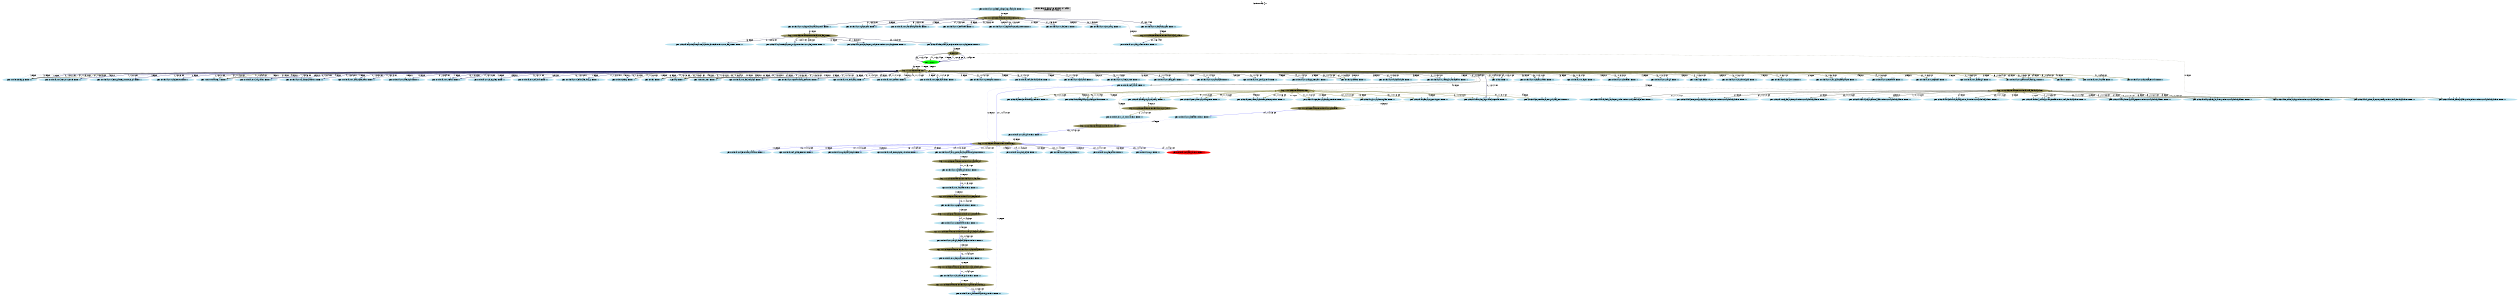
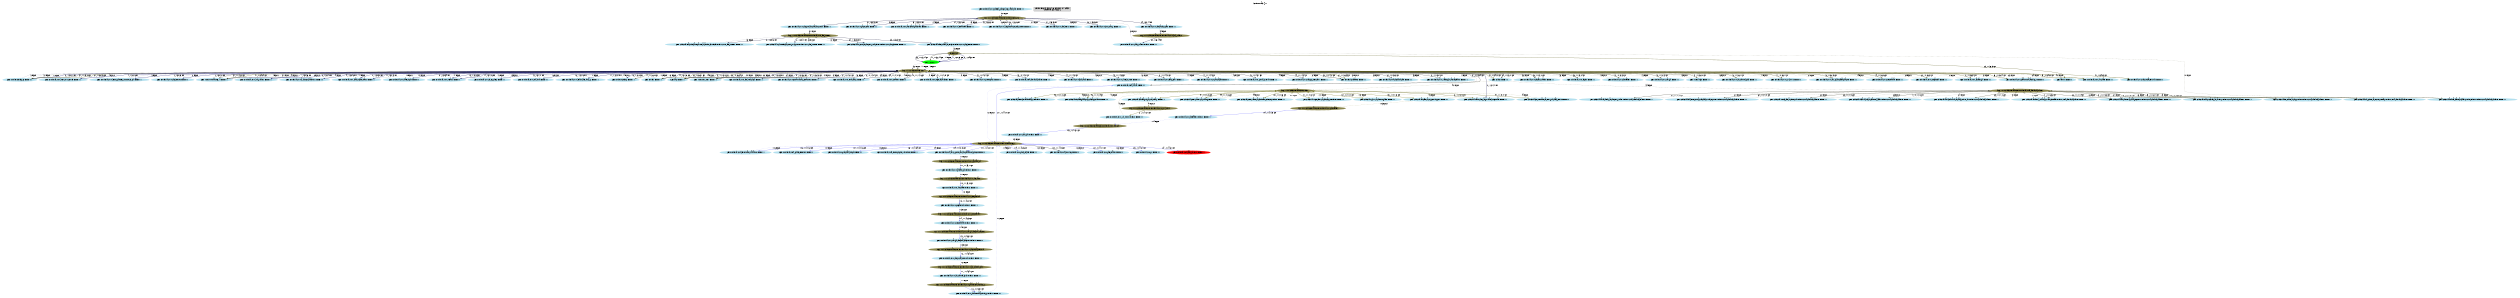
(1493, 71) -> (1513, 57)
(955, 192) -> (963, 193)
